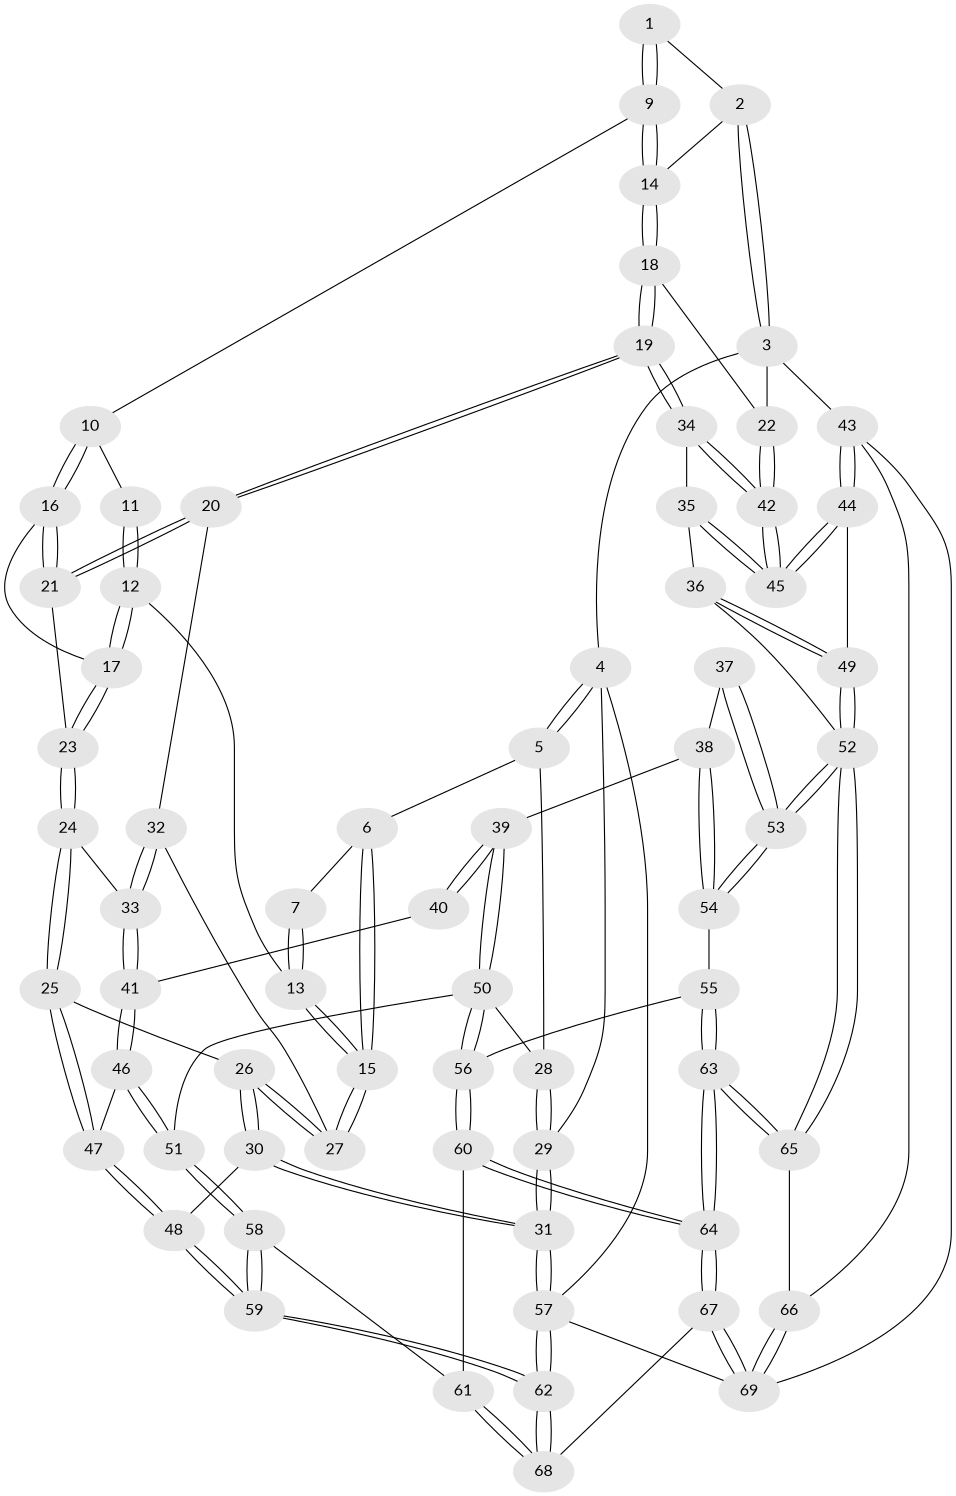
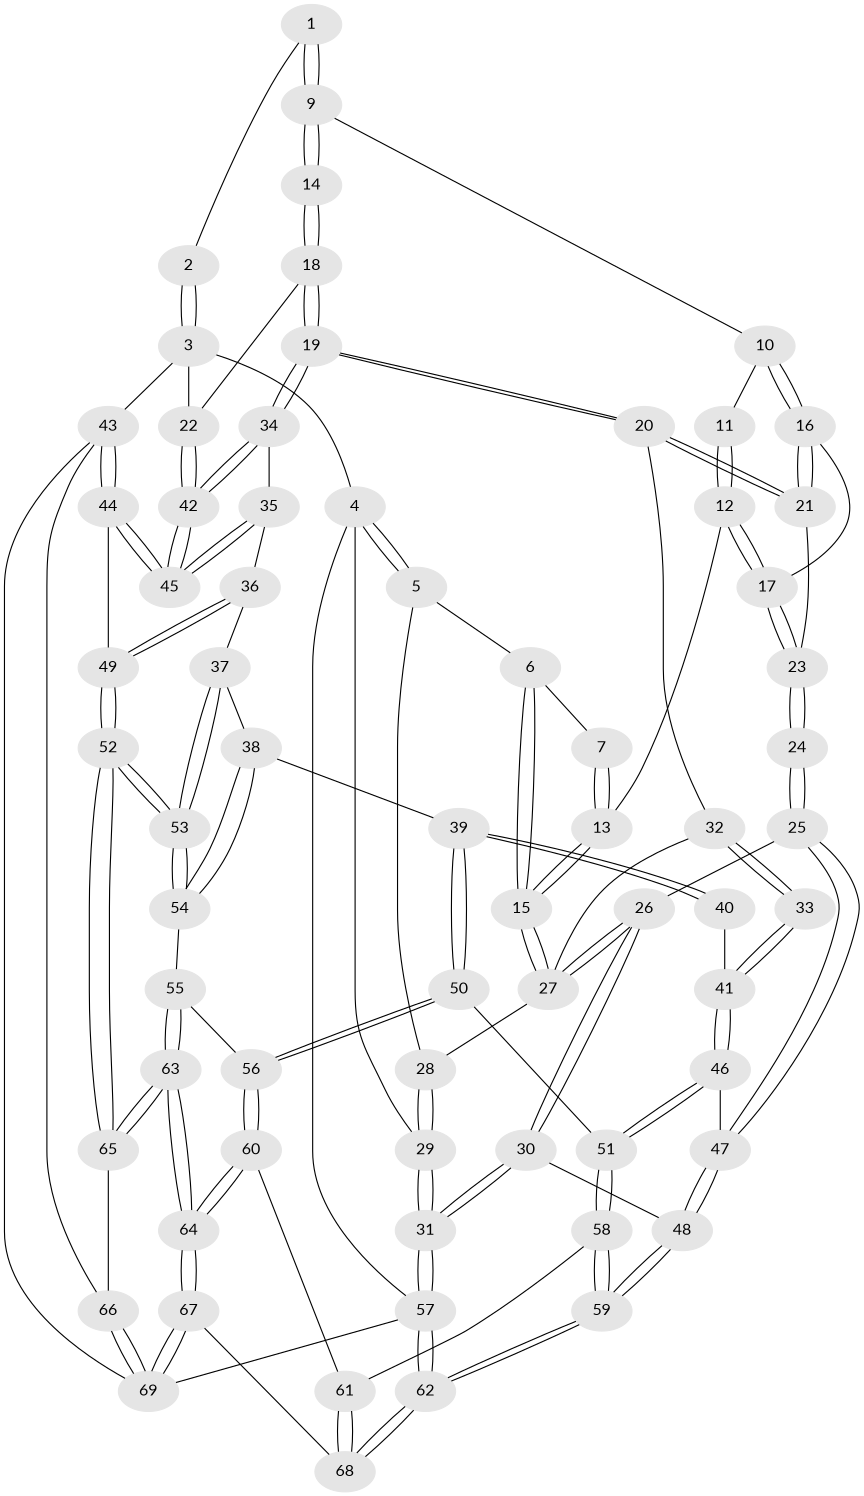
(695, 145) -> none
(779, 662) -> (235, 627)
(99, 869) -> none
(513, 1030) -> (485, 1031)
